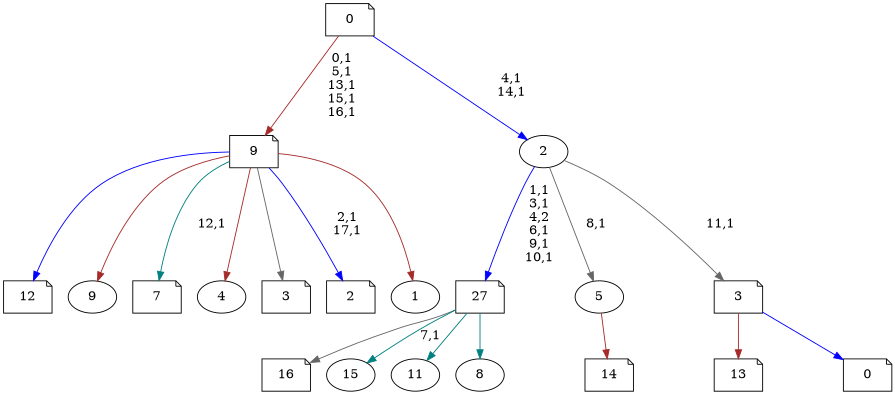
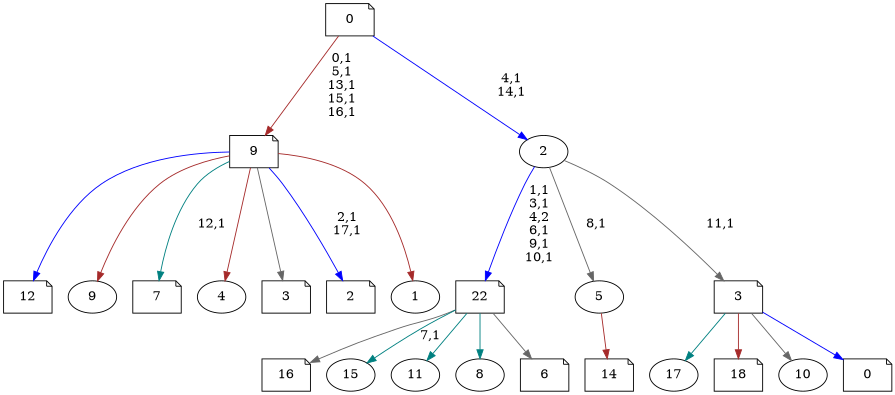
(480, 297) -> (480, 297)
none -> (545, 375)
none -> (674, 375)
(738, 375) -> (738, 375)
none -> (803, 375)
